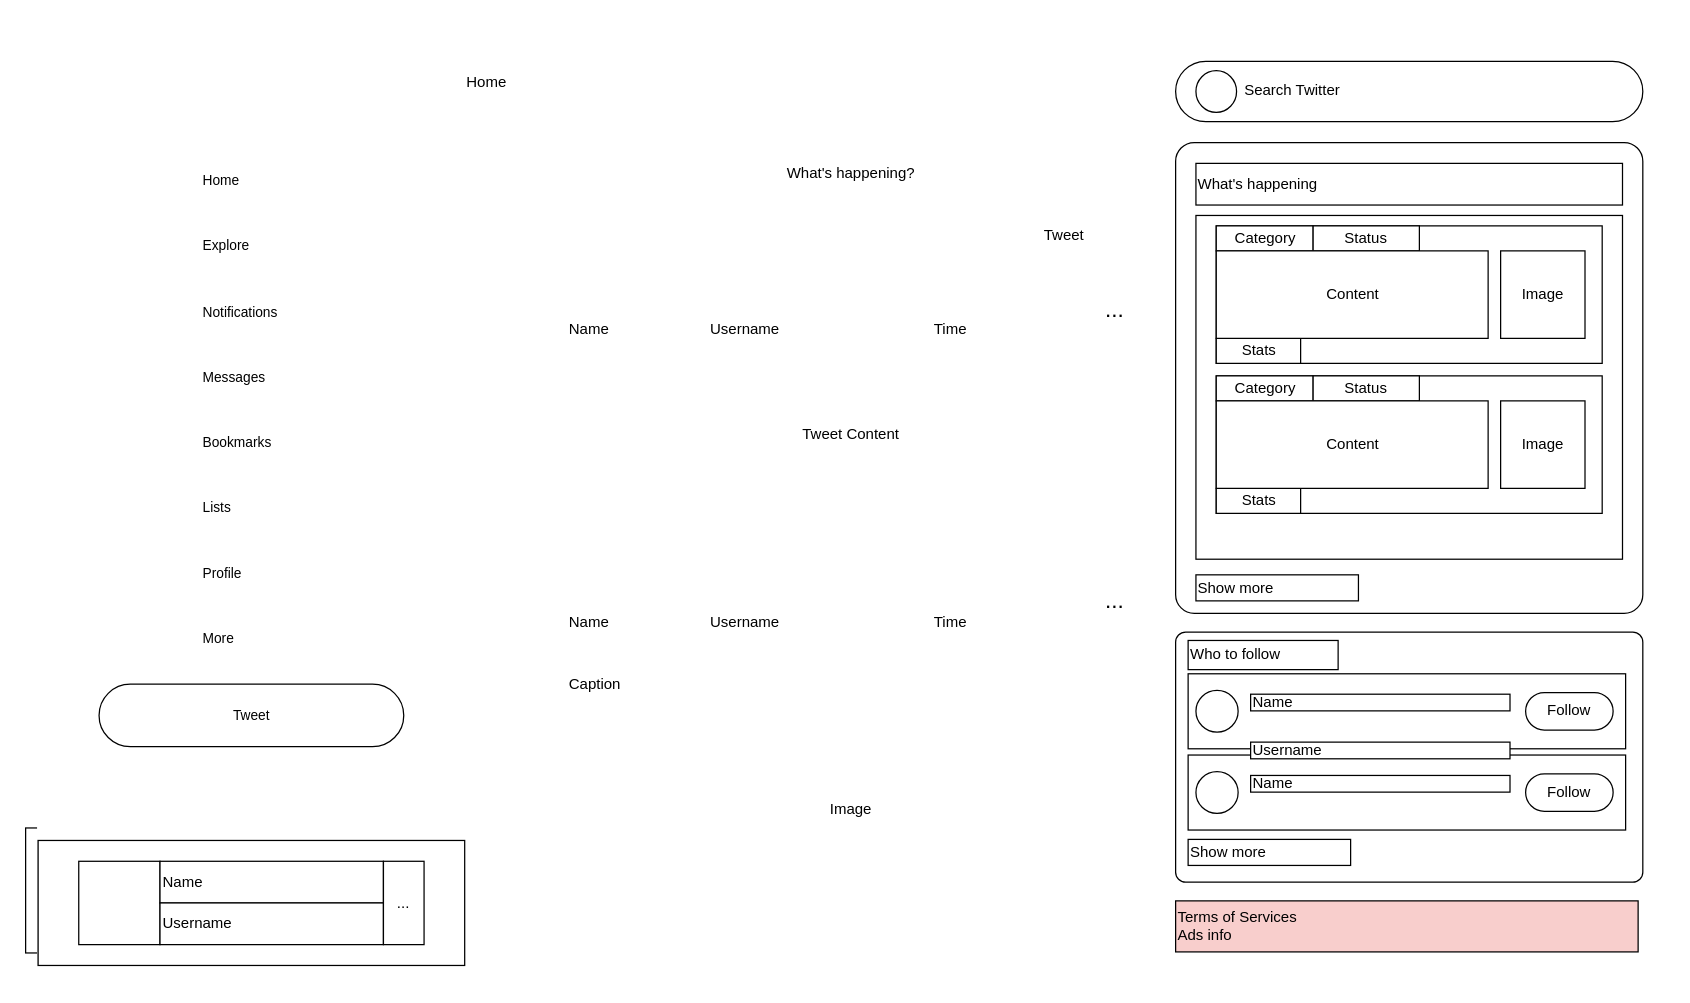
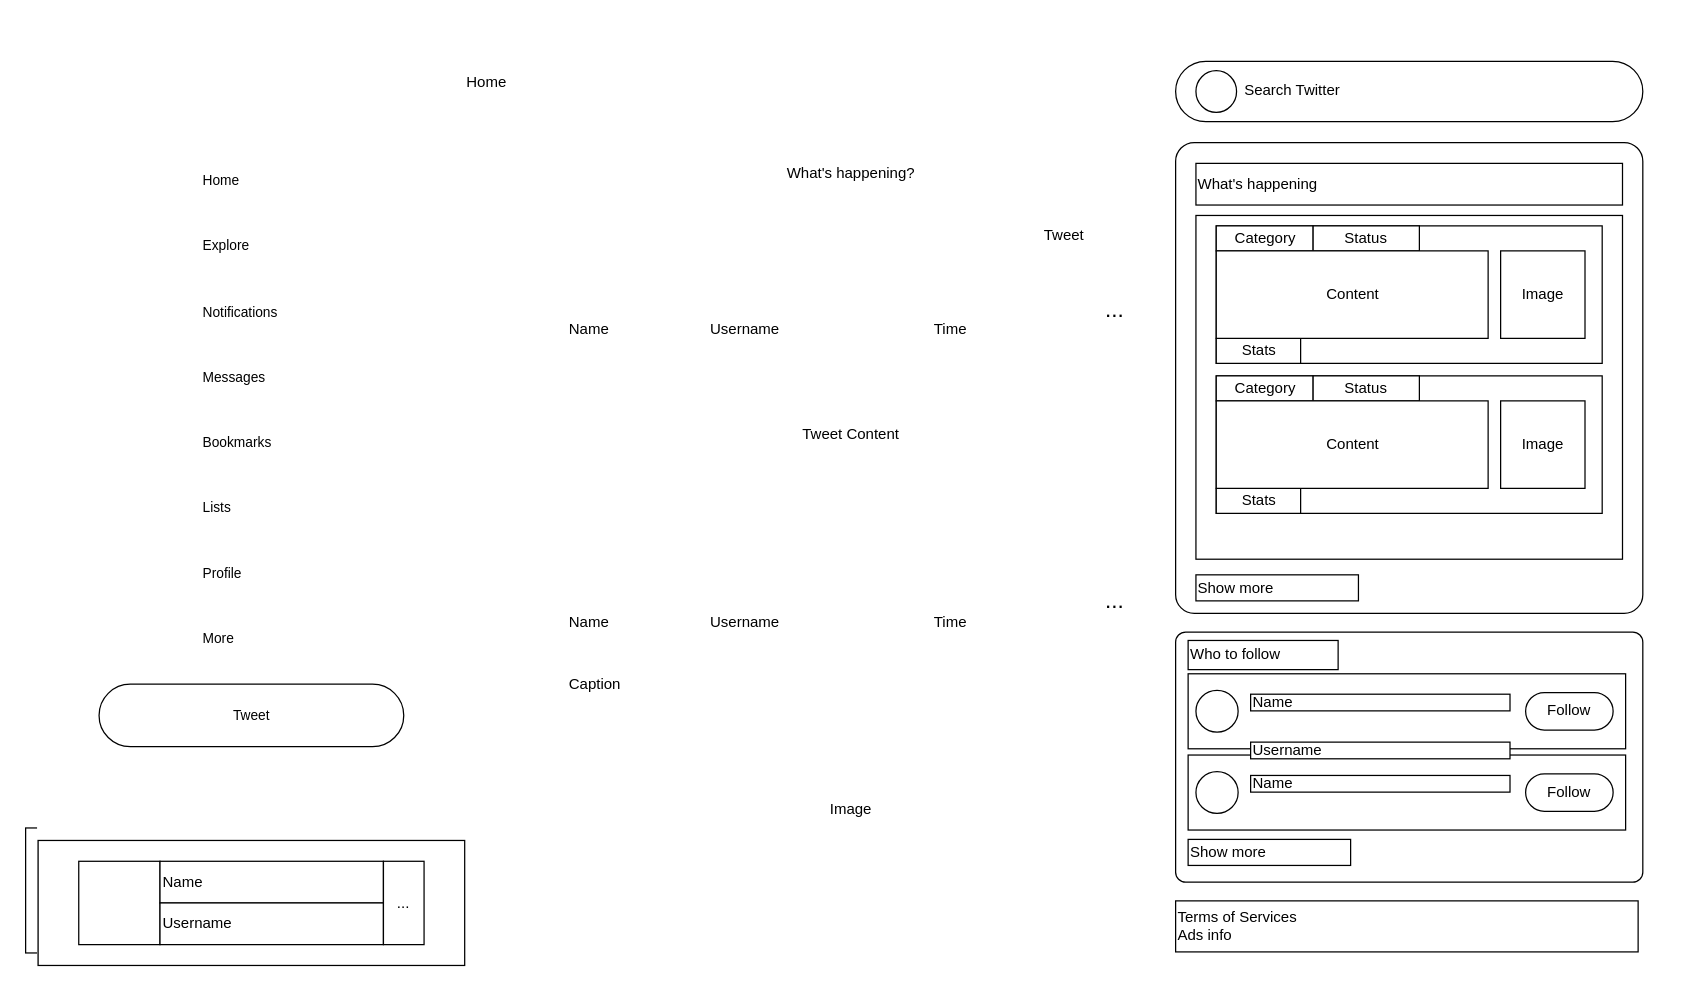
(1407, 926) -> (1407, 926)
